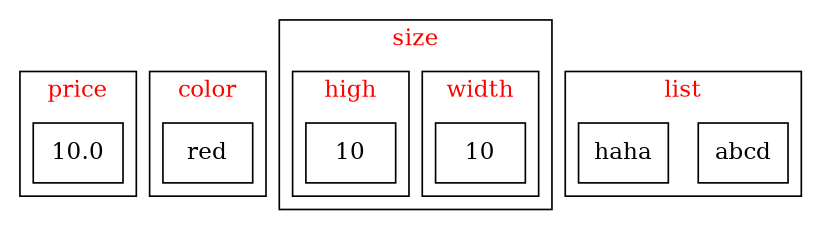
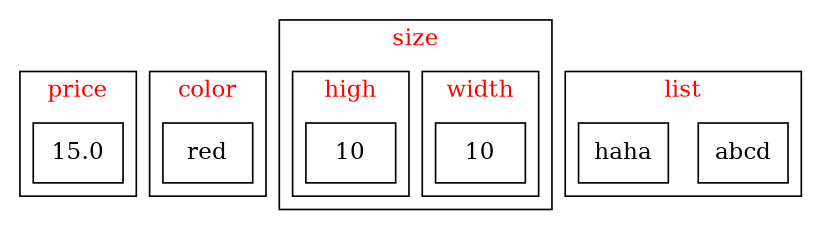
(78, 153) -> (78, 153)
